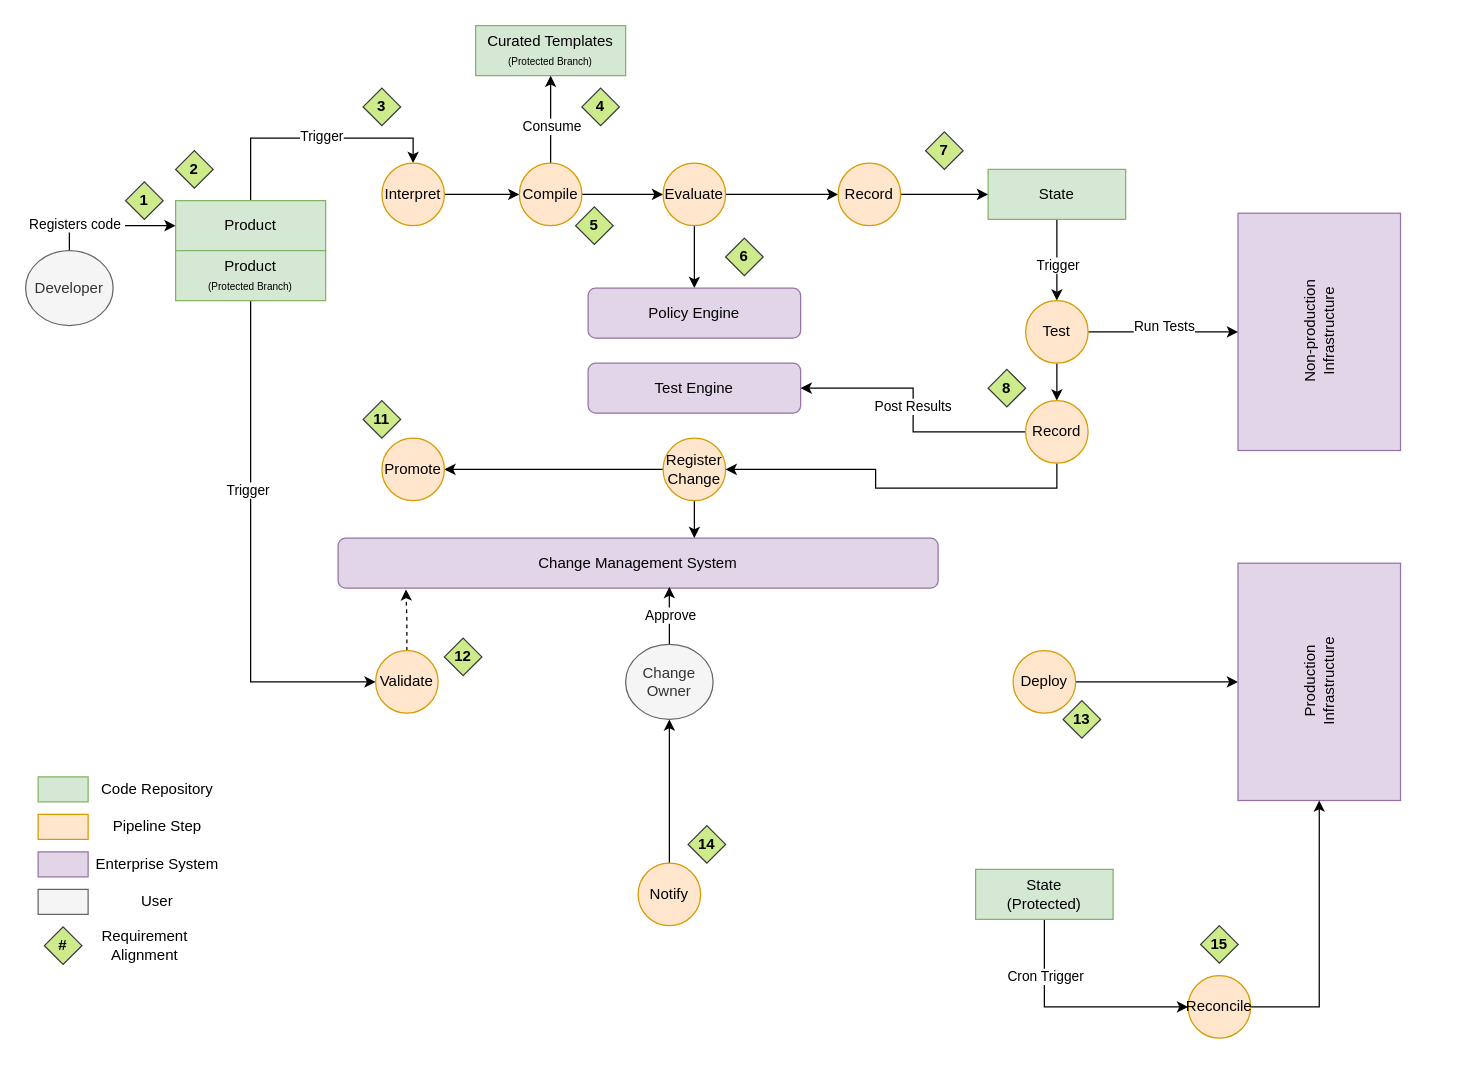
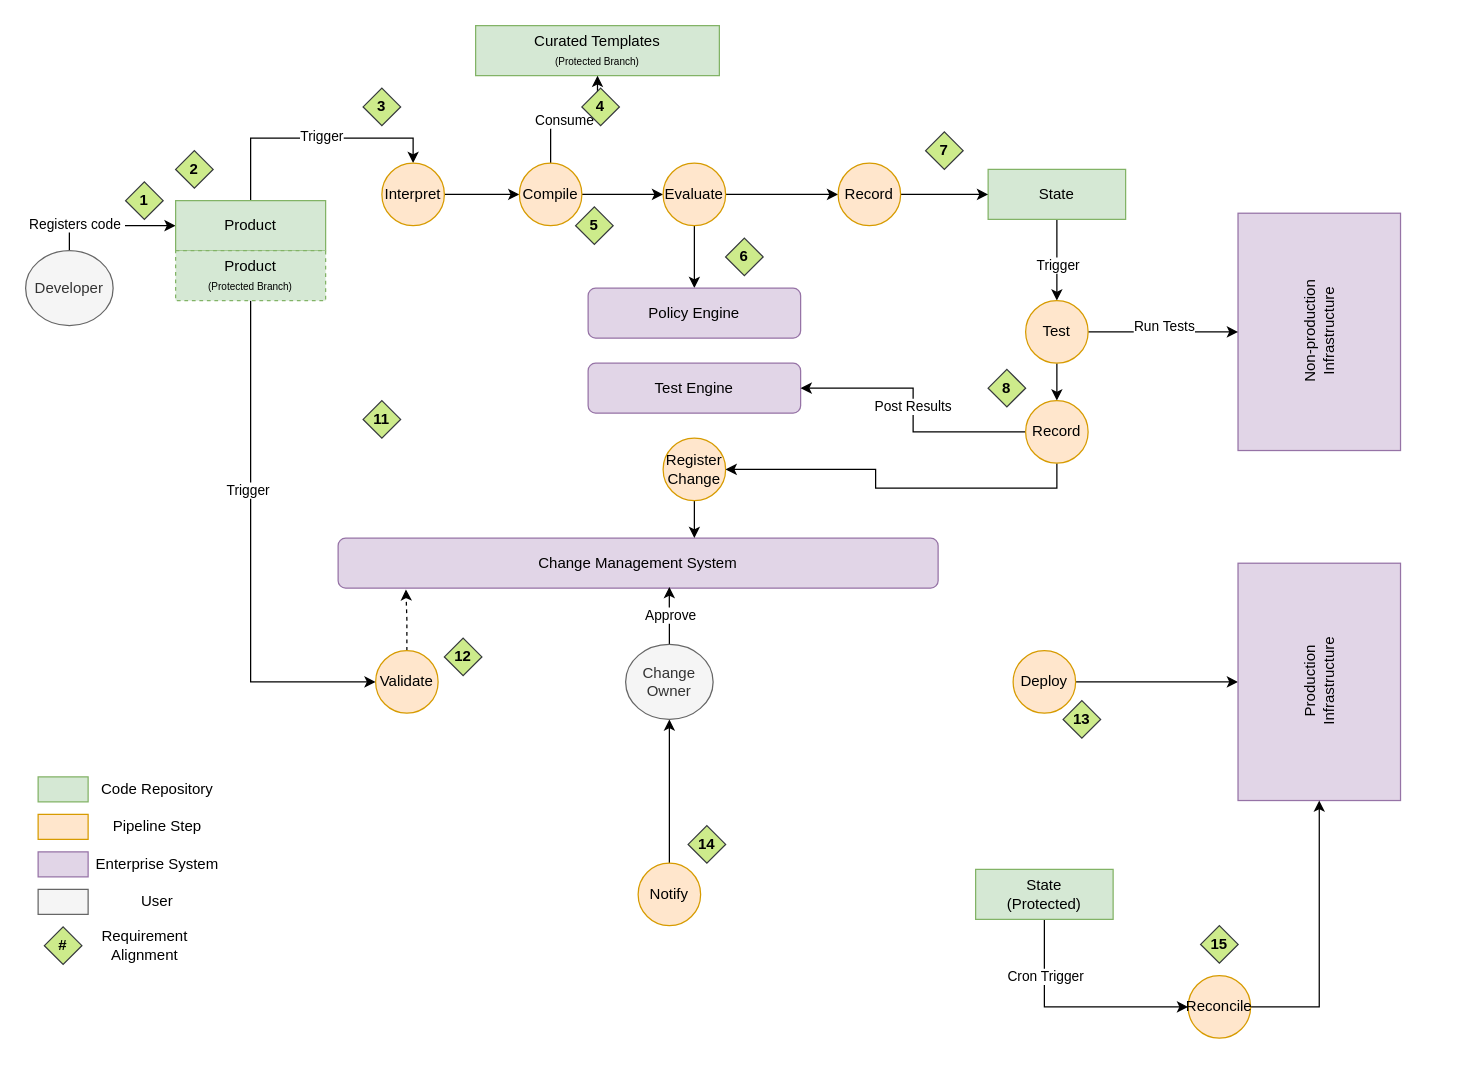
(551, 51) -> (598, 51)
(251, 276) -> (251, 276)
(413, 469) -> none
(558, 469) -> none
